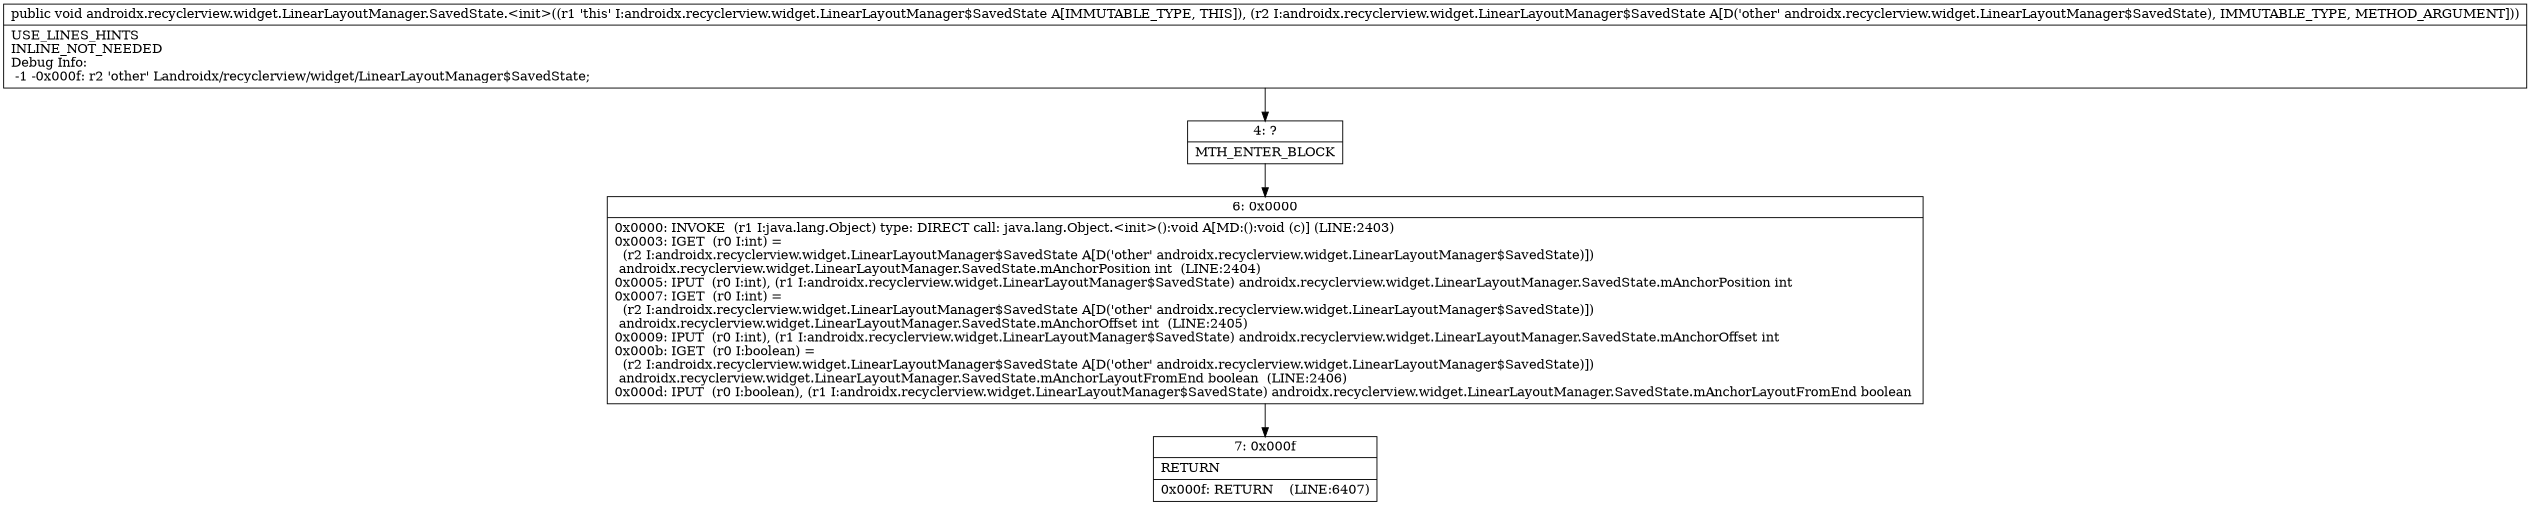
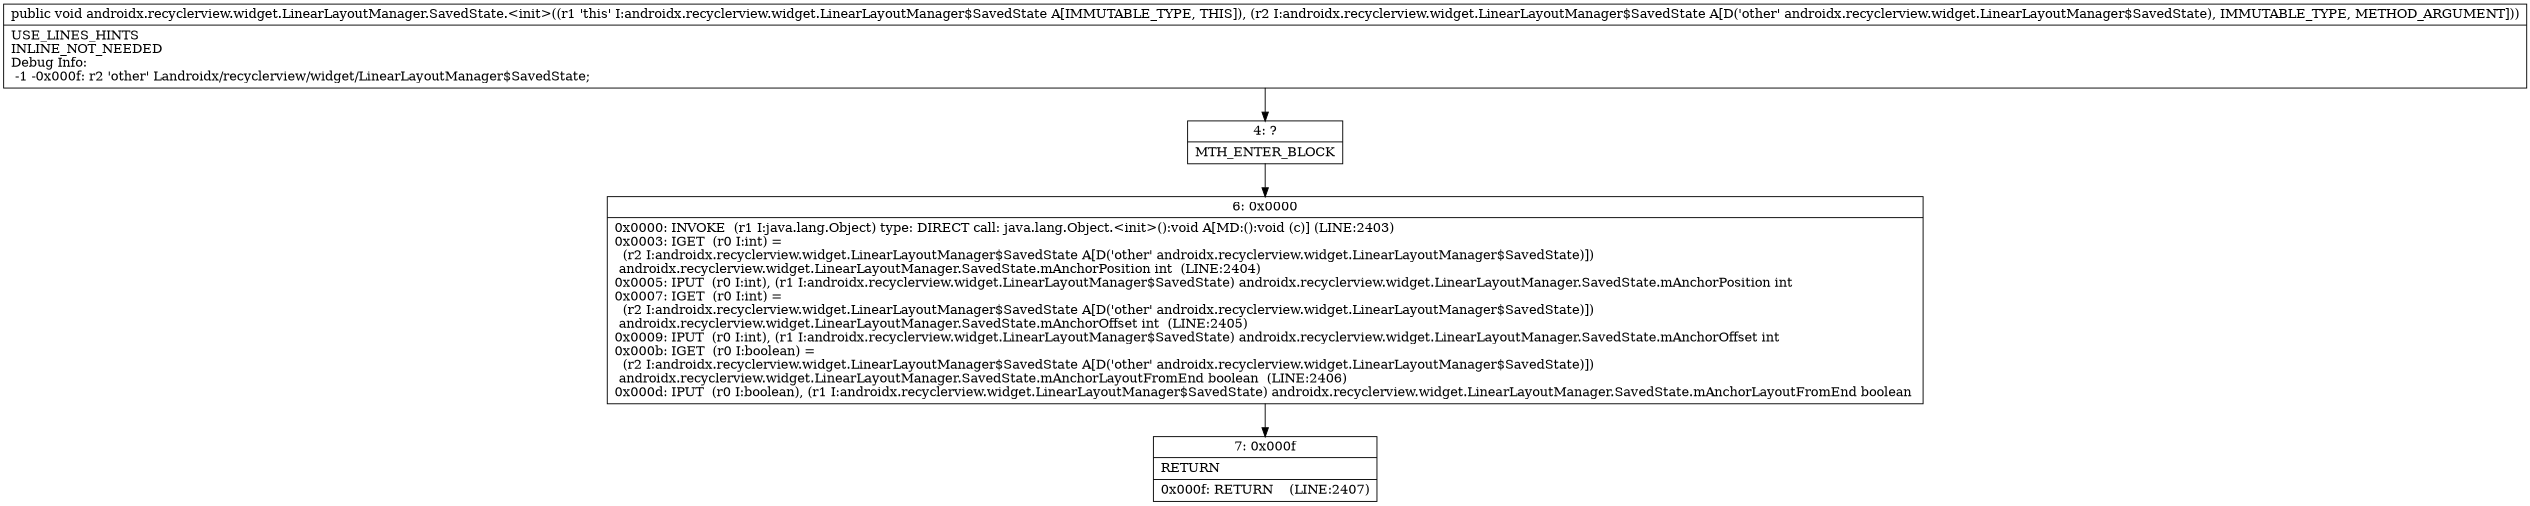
(1265, 490) -> (1265, 490)
